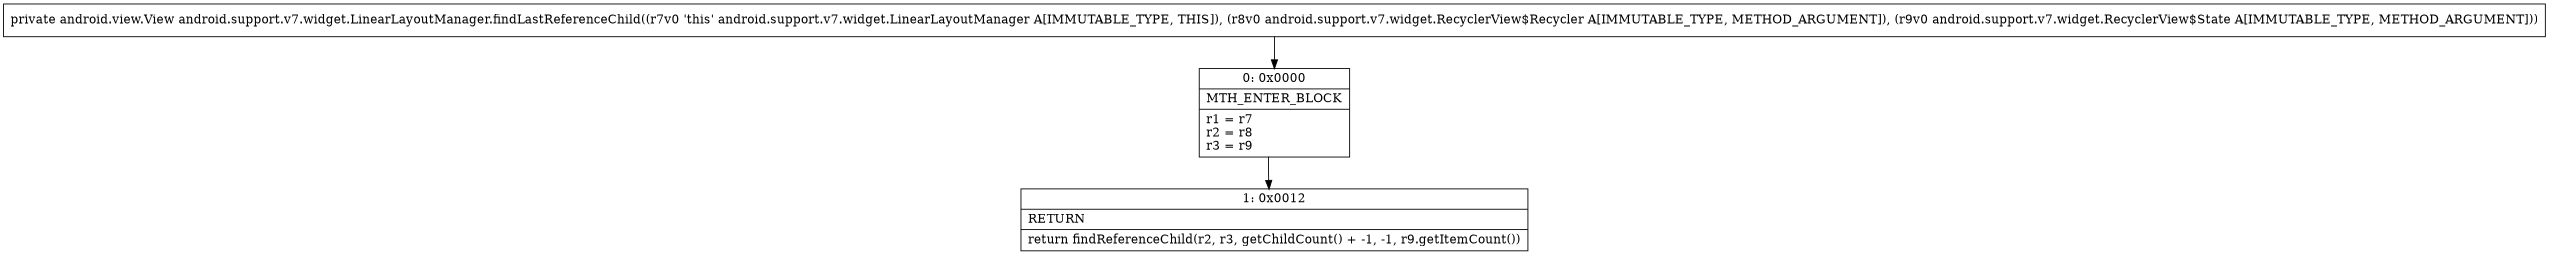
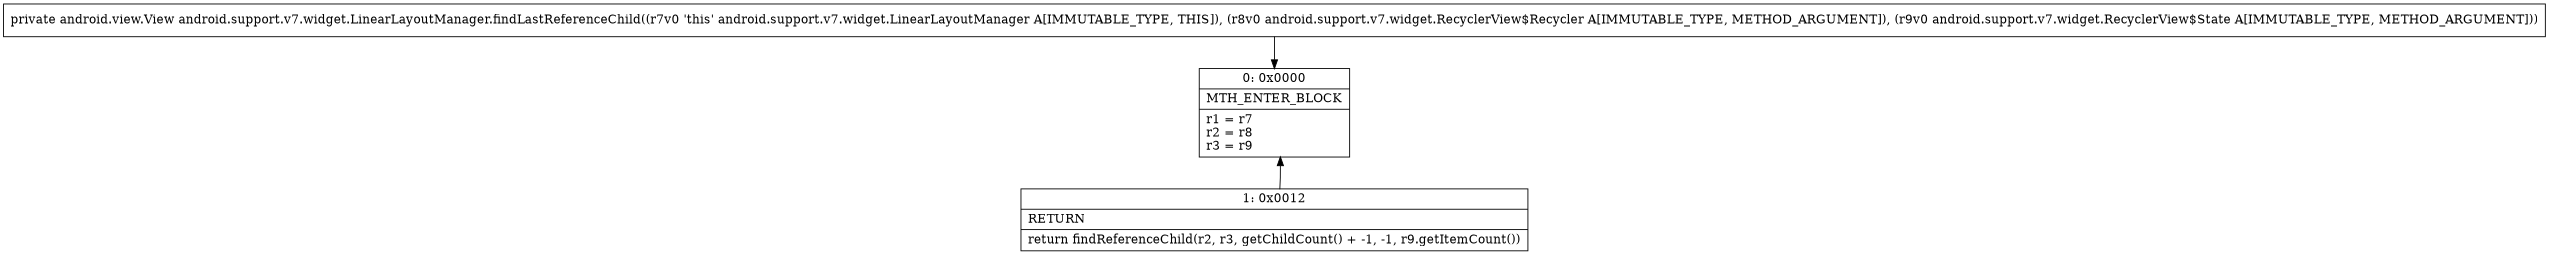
(1268, 169) -> (1280, 178)
